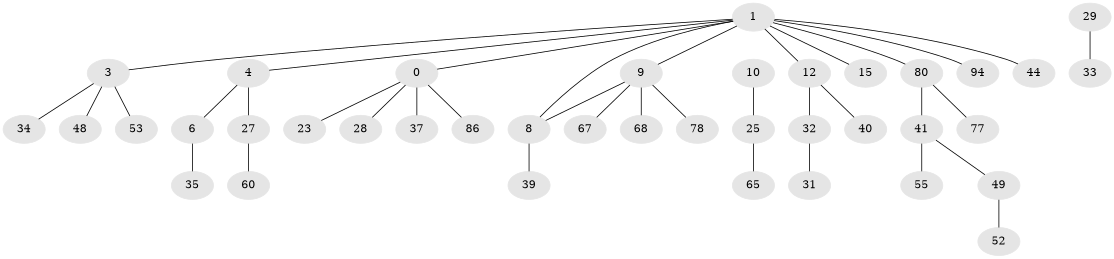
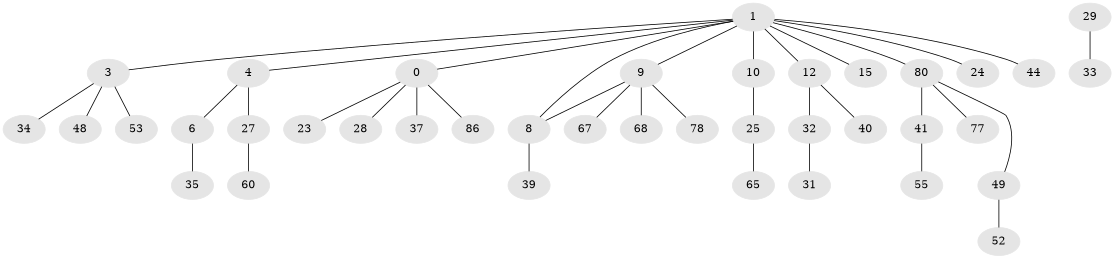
none -> (753, 45)
(978, 73) -> (978, 73)
(960, 157) -> (999, 111)
